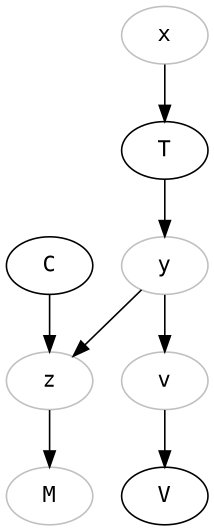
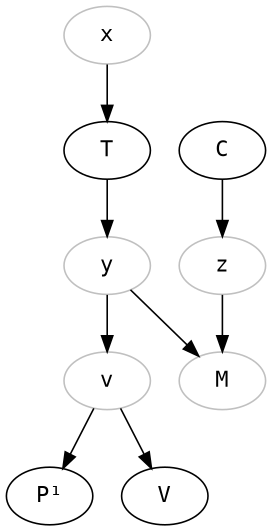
(113, 317) -> (159, 317)
none -> (50, 496)
